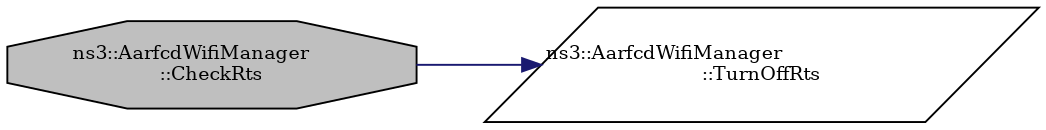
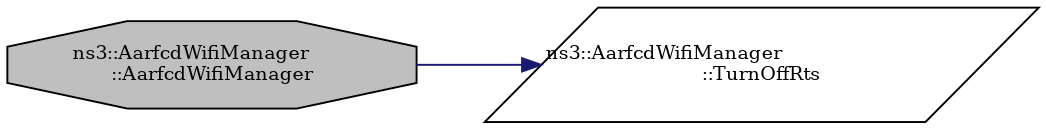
(212, 65) -> (212, 65)
